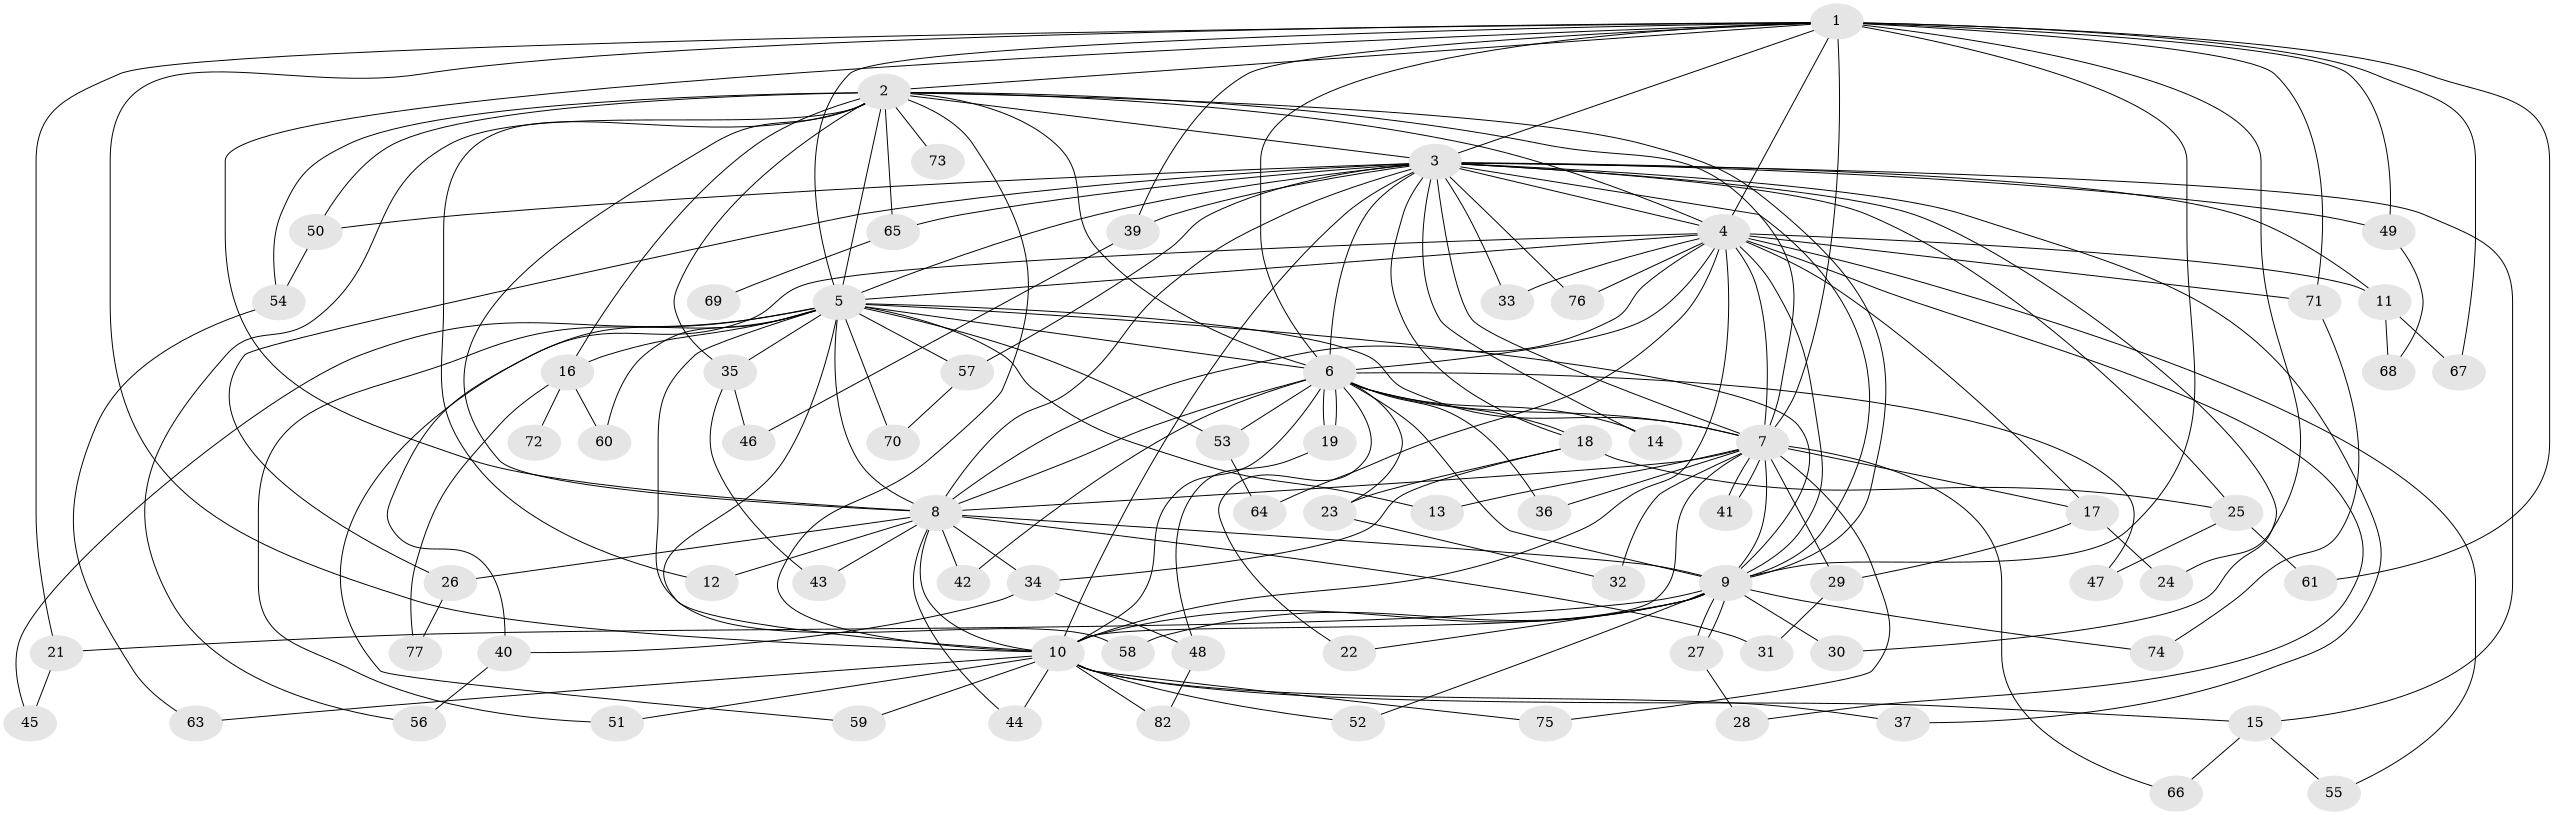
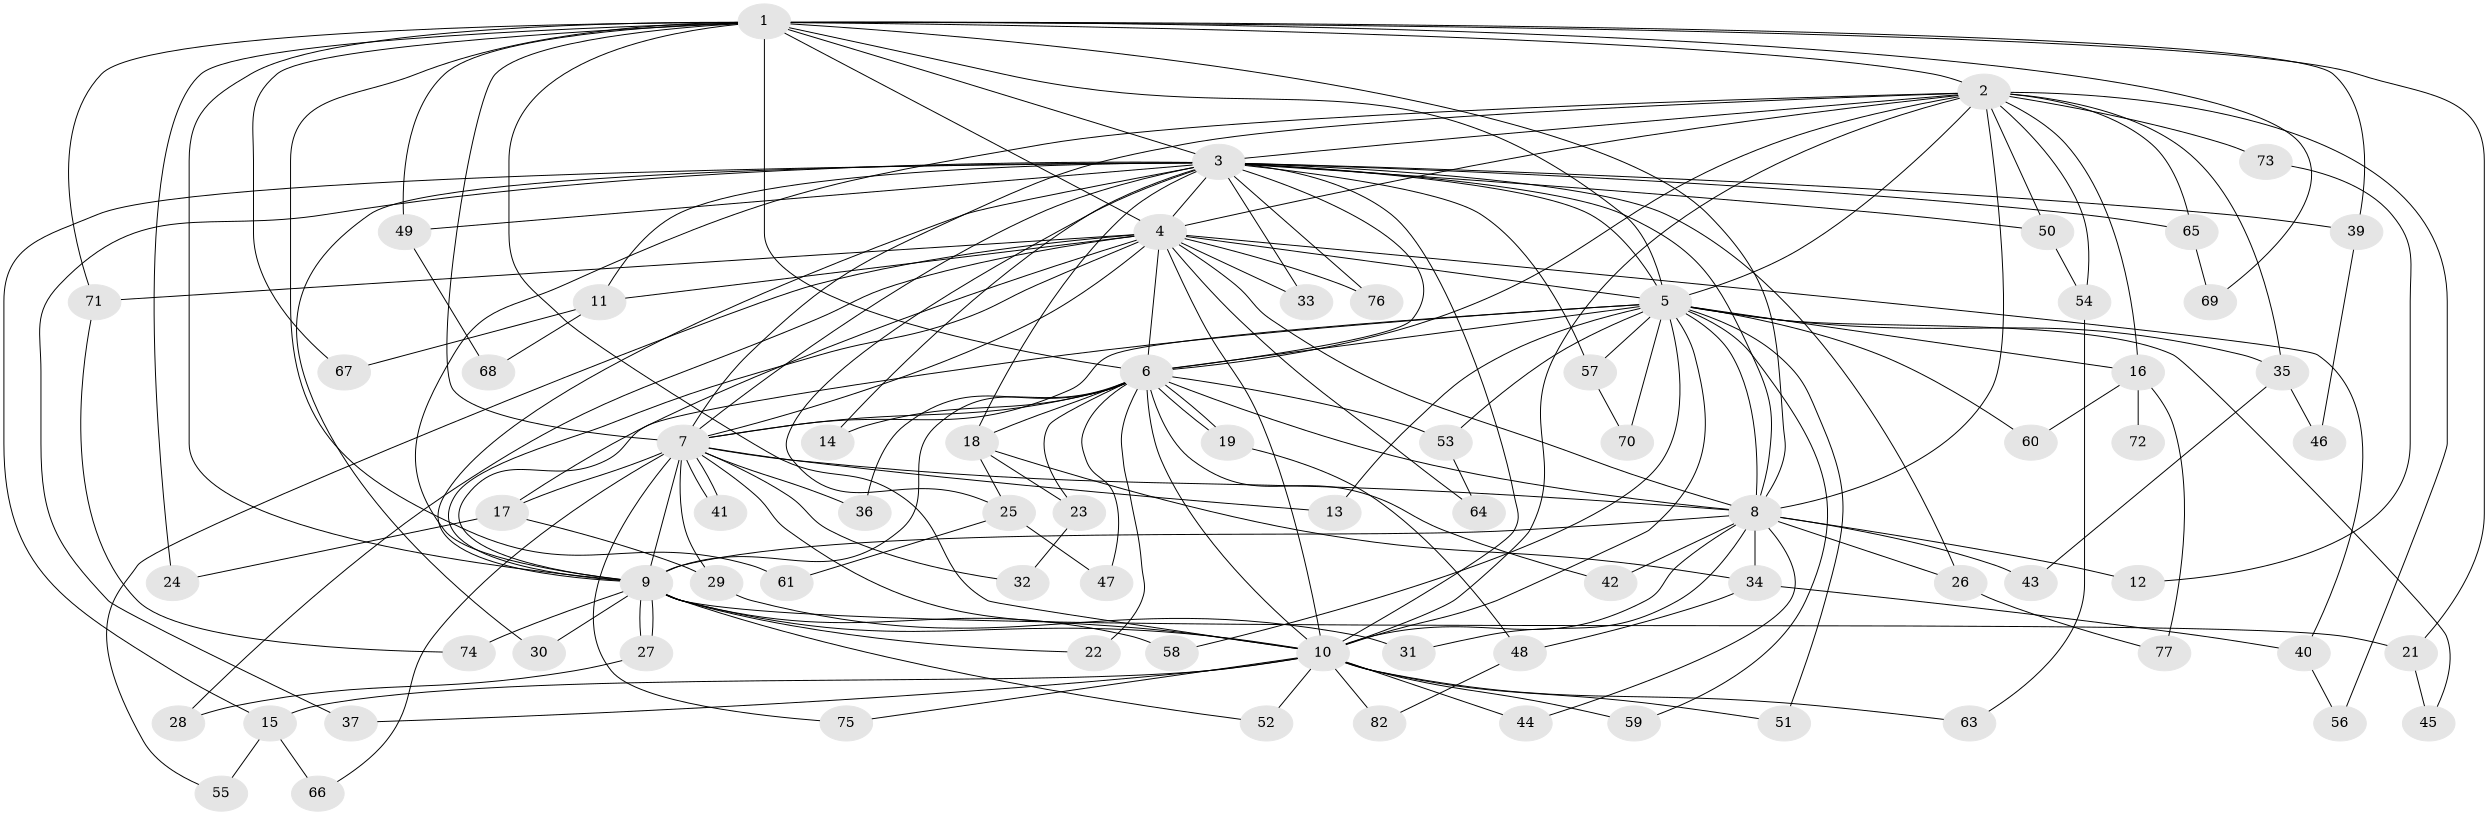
none -> (1642, 40)
(444, 229) -> (2410, 423)
